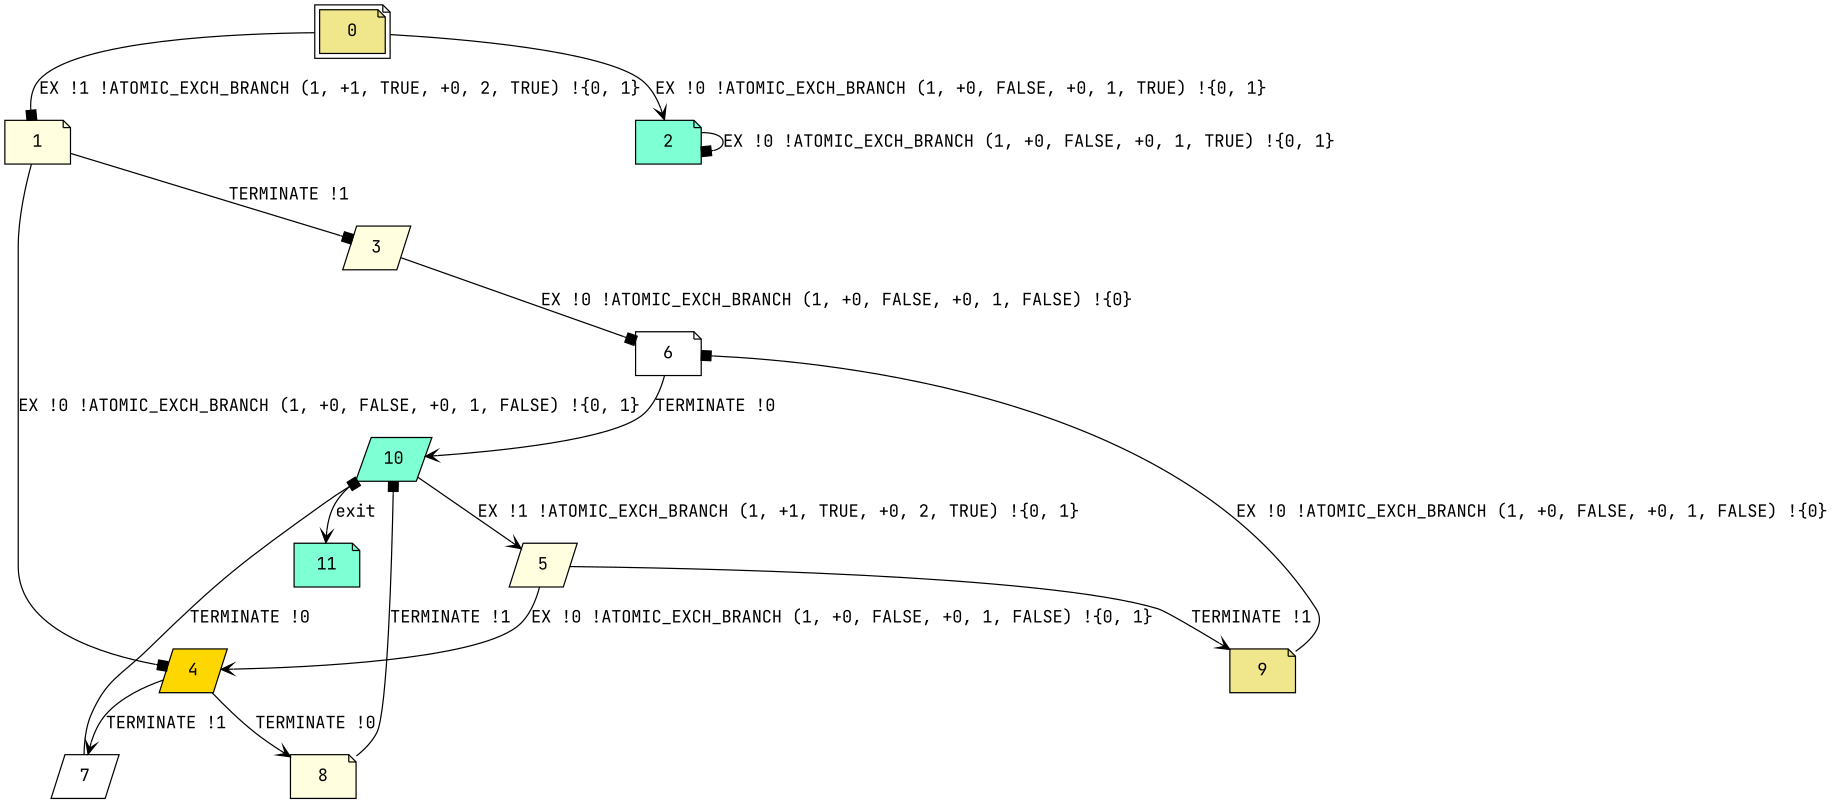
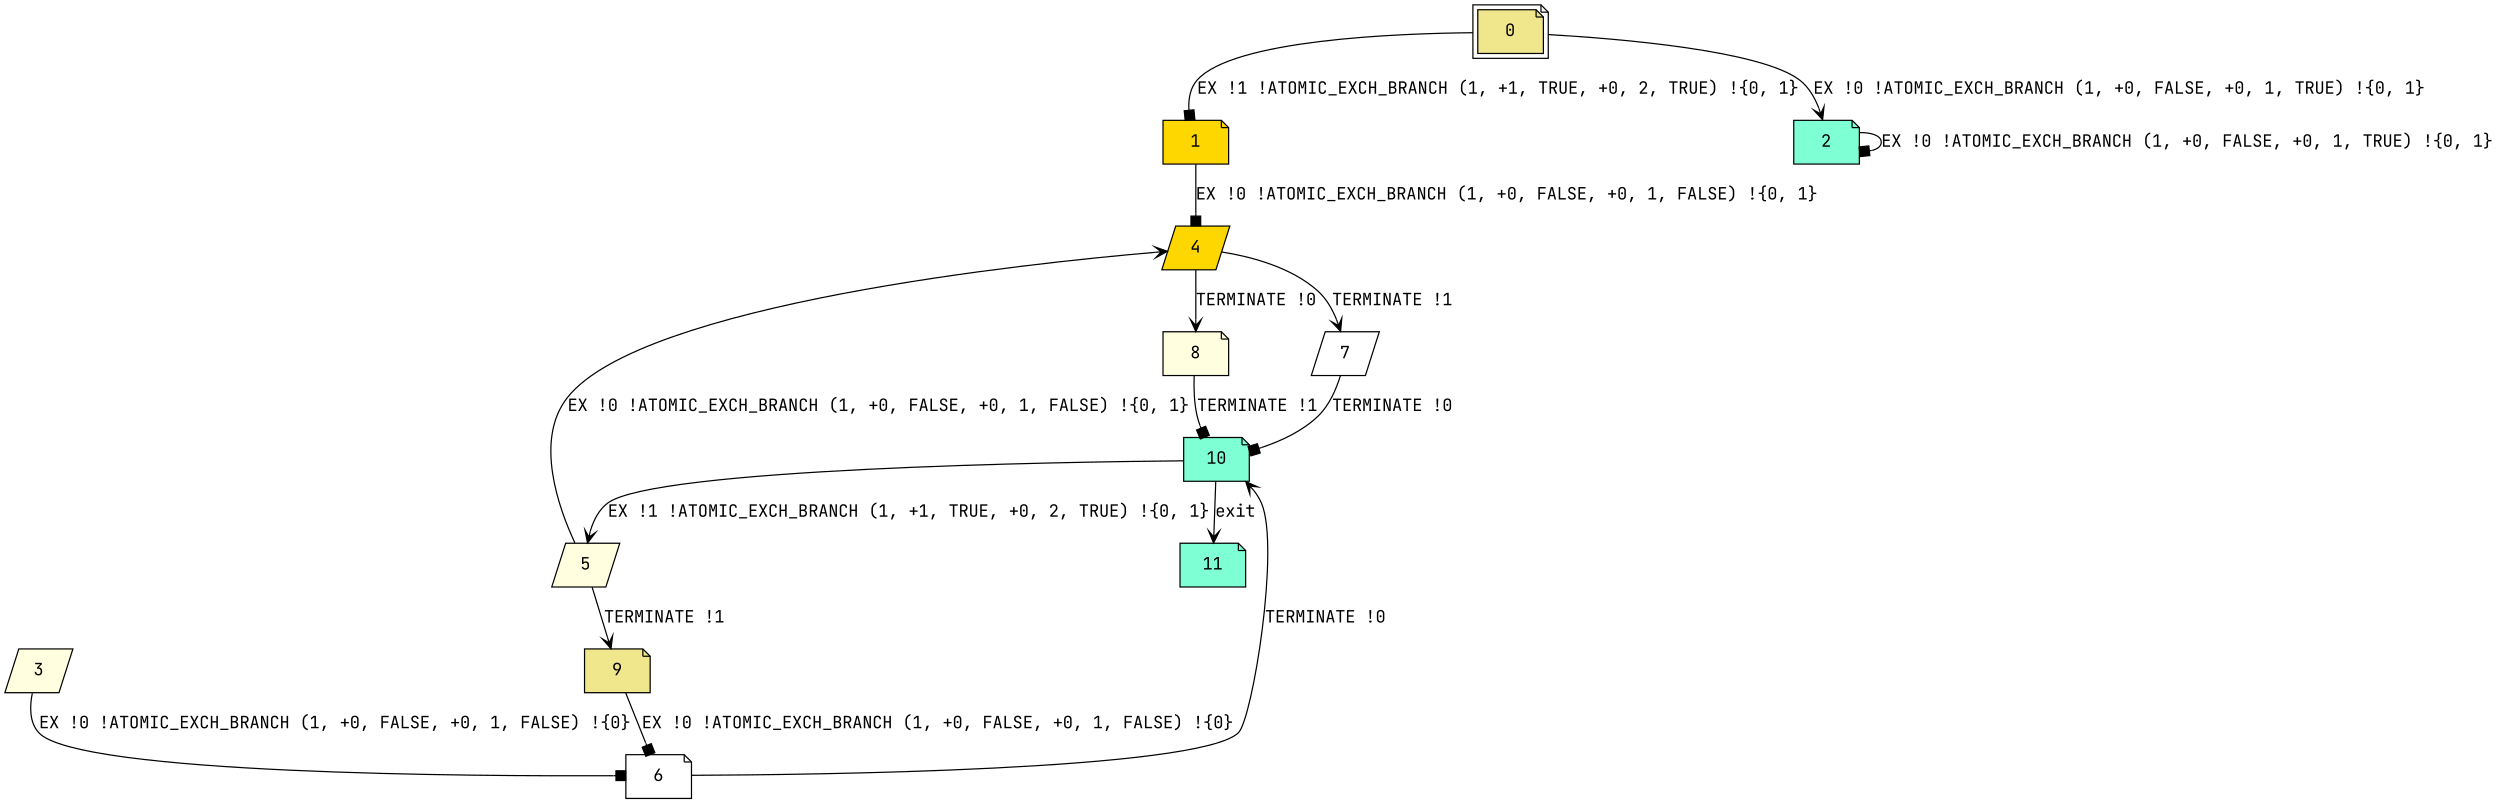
(38, 142) -> (1196, 142)
(205, 195) -> none
(394, 459) -> (1216, 459)
